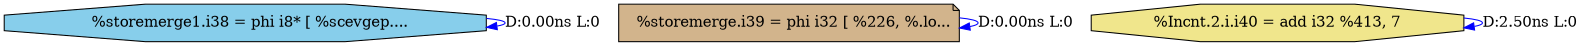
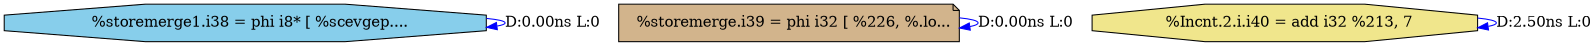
(1278, 23) -> (1285, 23)
